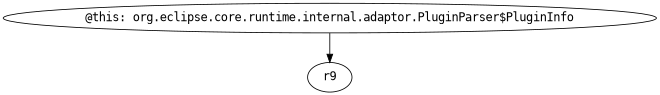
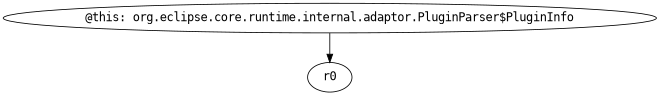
(330, 77) -> (330, 77)
